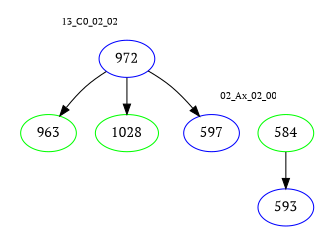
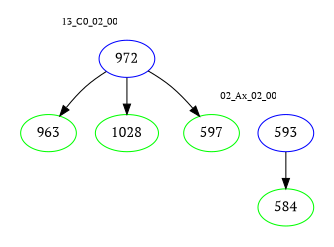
(90, 22) -> (90, 22)
(212, 133) -> (212, 133)
(286, 165) -> (286, 165)
